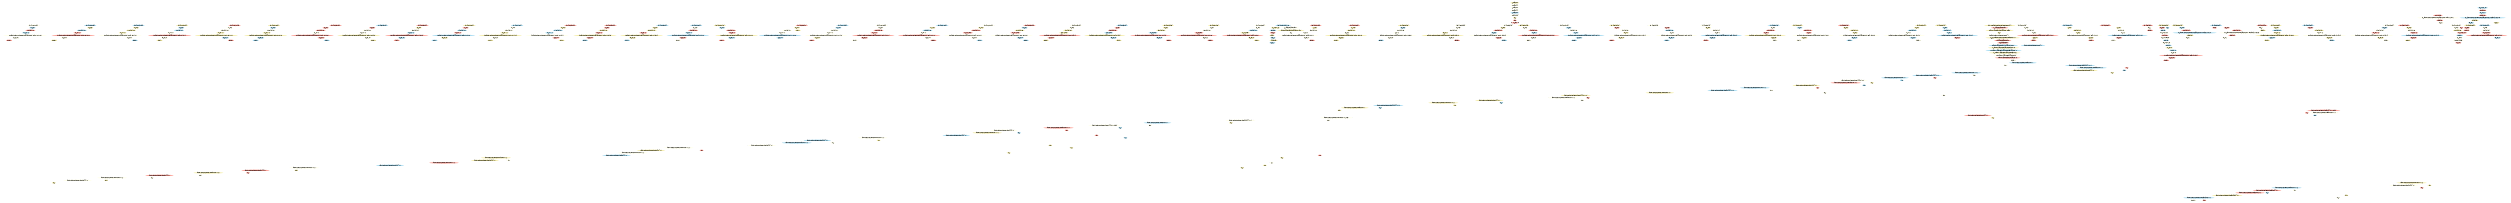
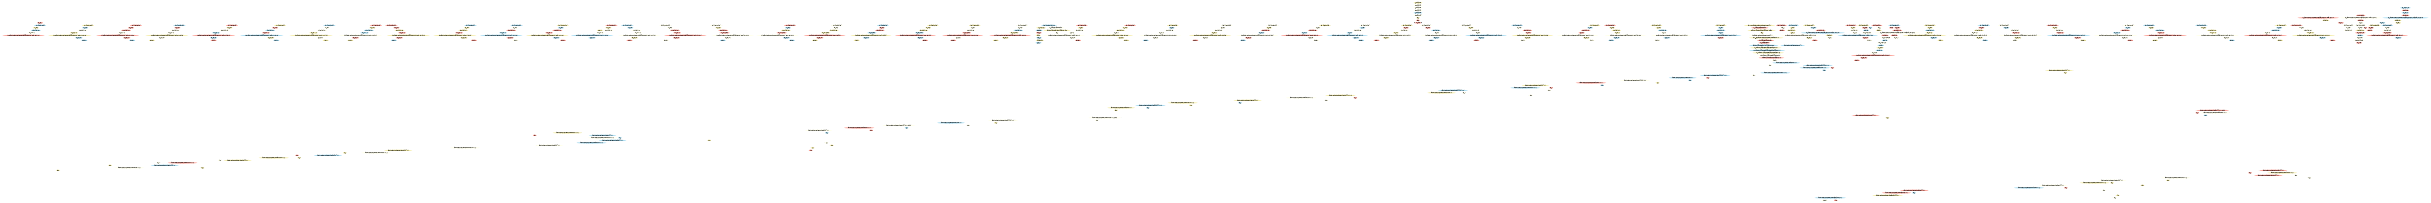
(2034, 33) -> none
(928, 38) -> none
(627, 40) -> (474, 40)
